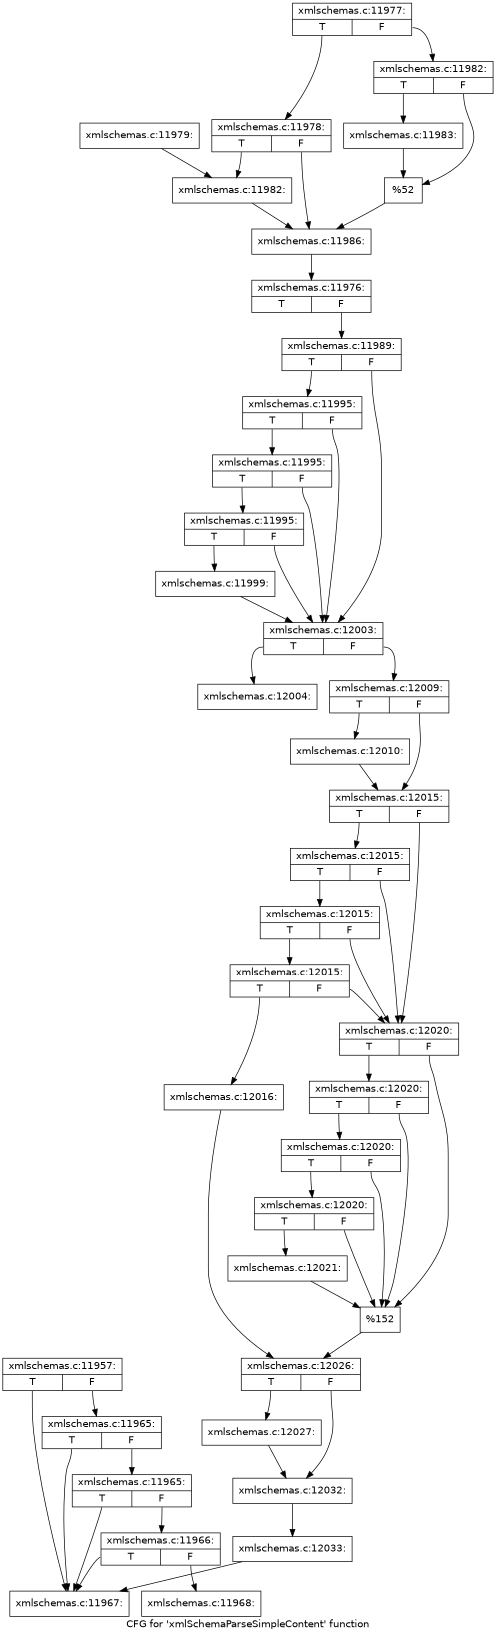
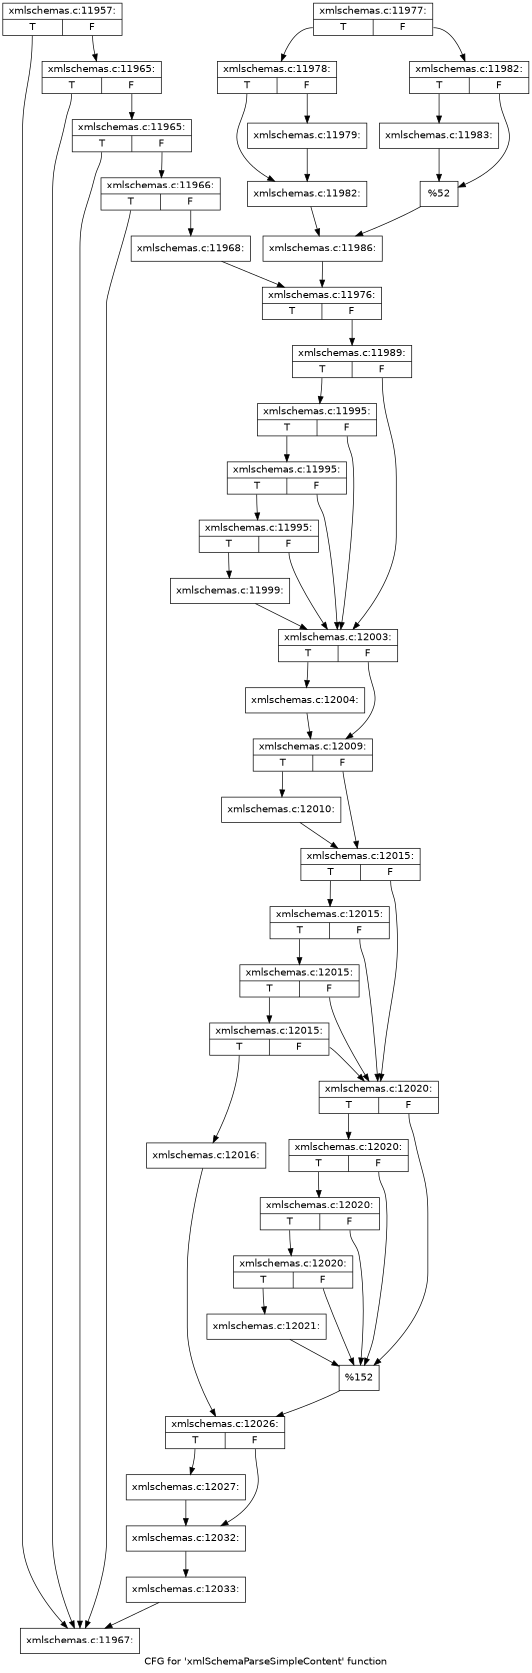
(304, 187) -> (307, 105)
none -> (250, 273)
none -> (308, 722)
